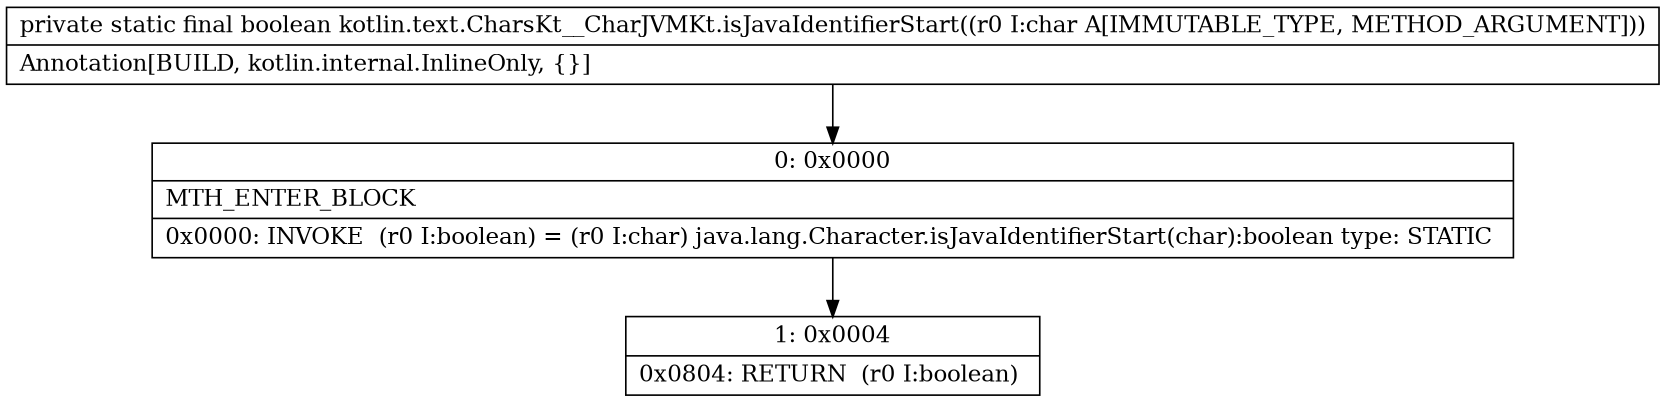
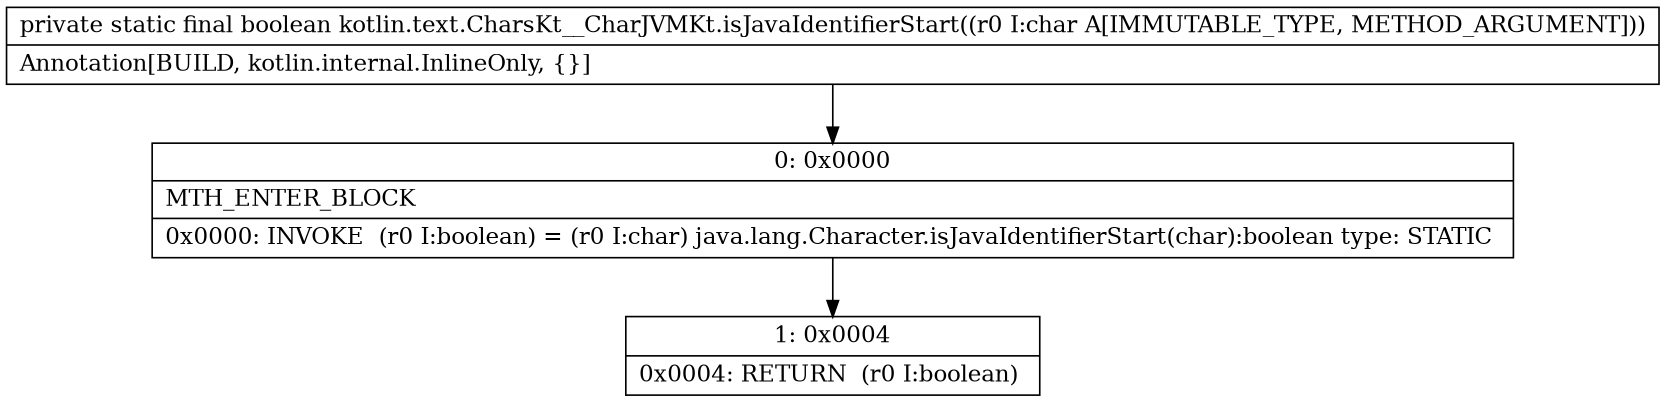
(833, 375) -> (833, 375)
